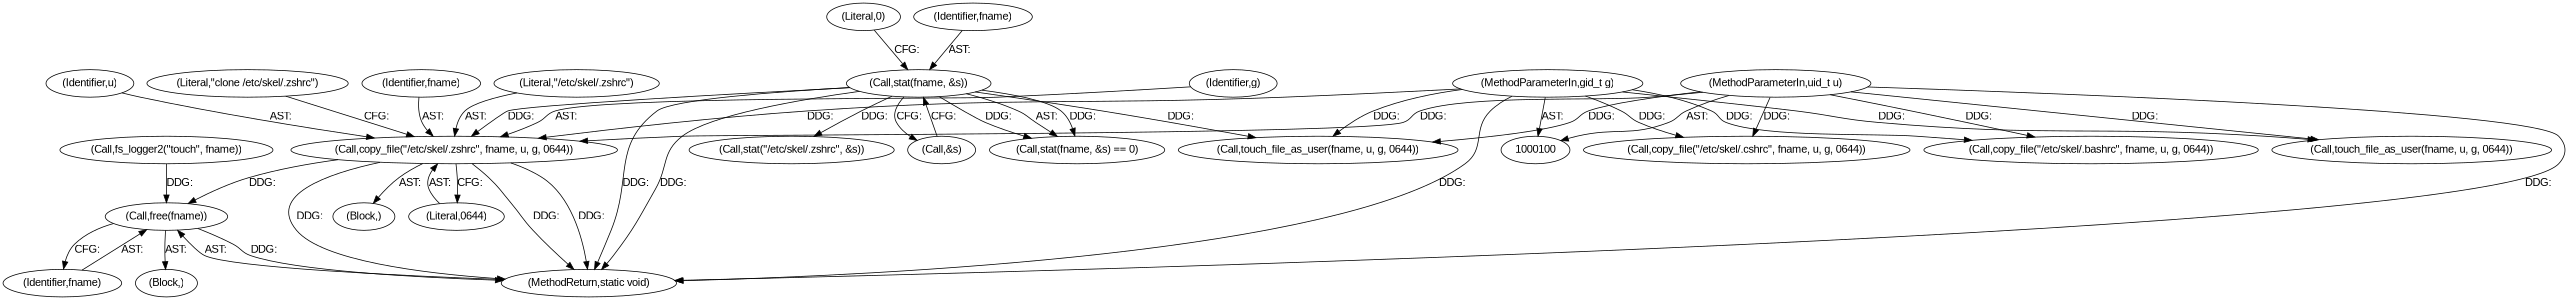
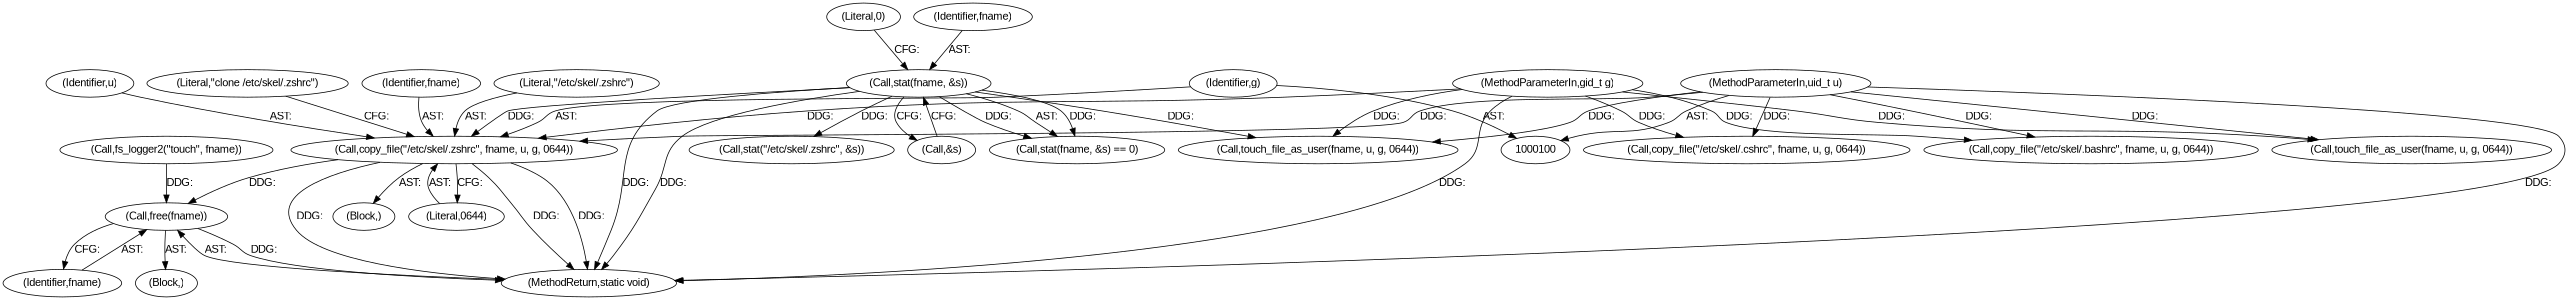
(1542, 113) -> (1396, 98)
